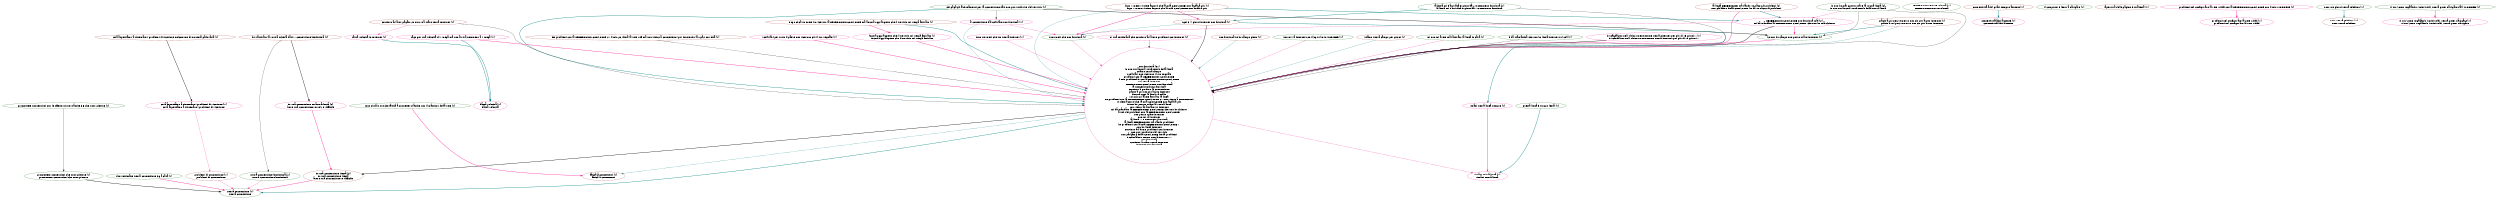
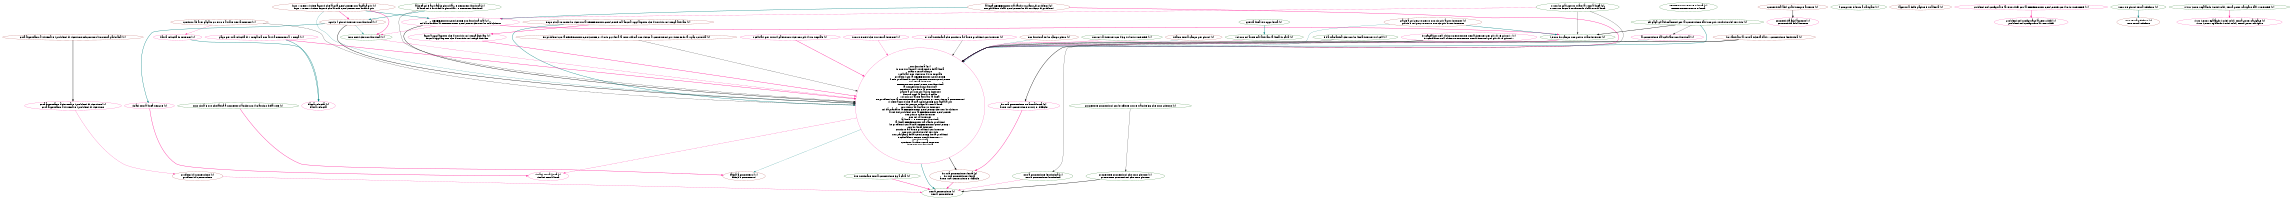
(1999, 13) -> (1793, 13)
(1032, 30) -> none
(1527, 145) -> (1264, 29)
